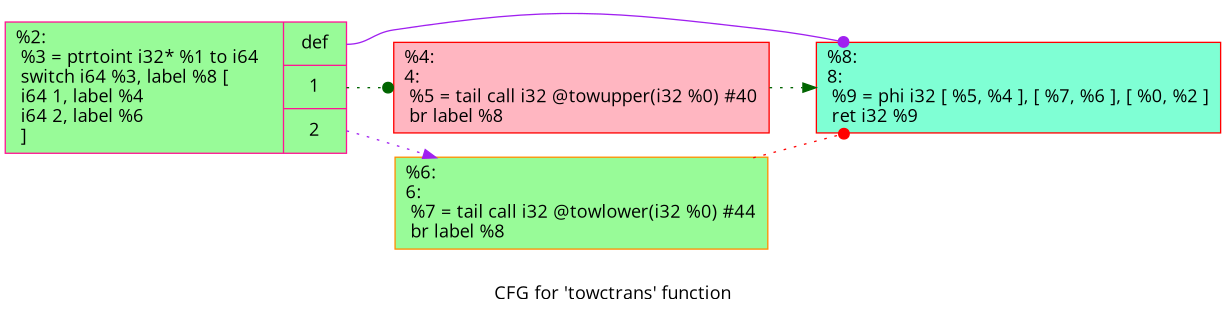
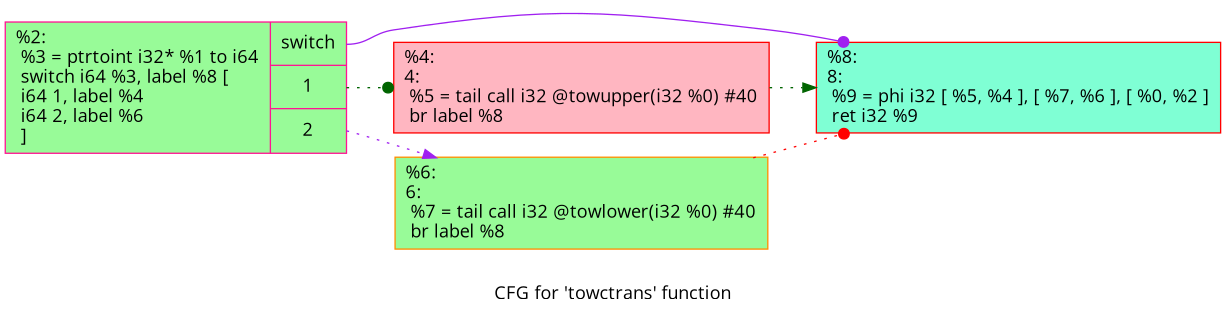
(315, 43) -> (308, 43)
(581, 212) -> (581, 212)
